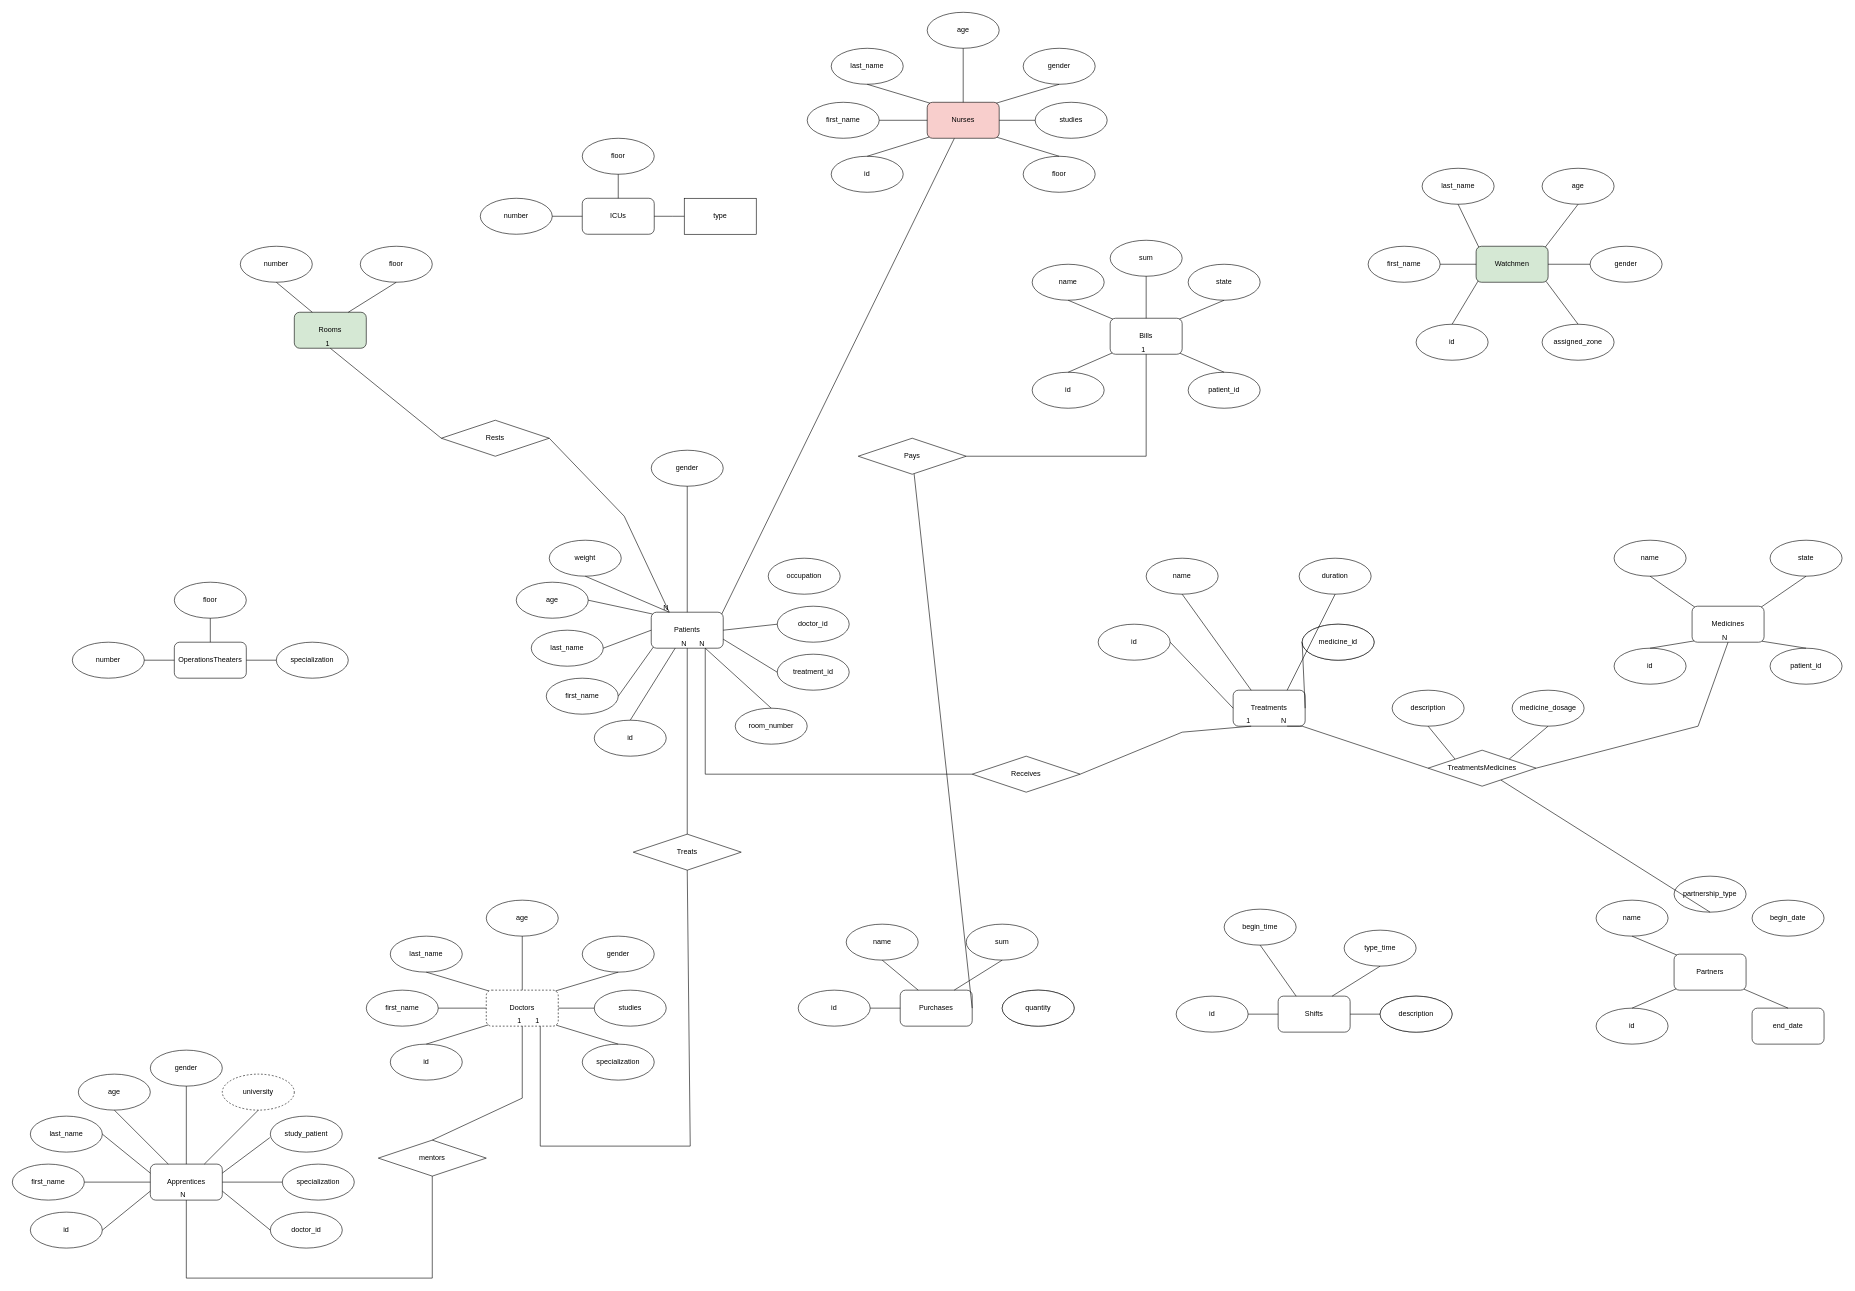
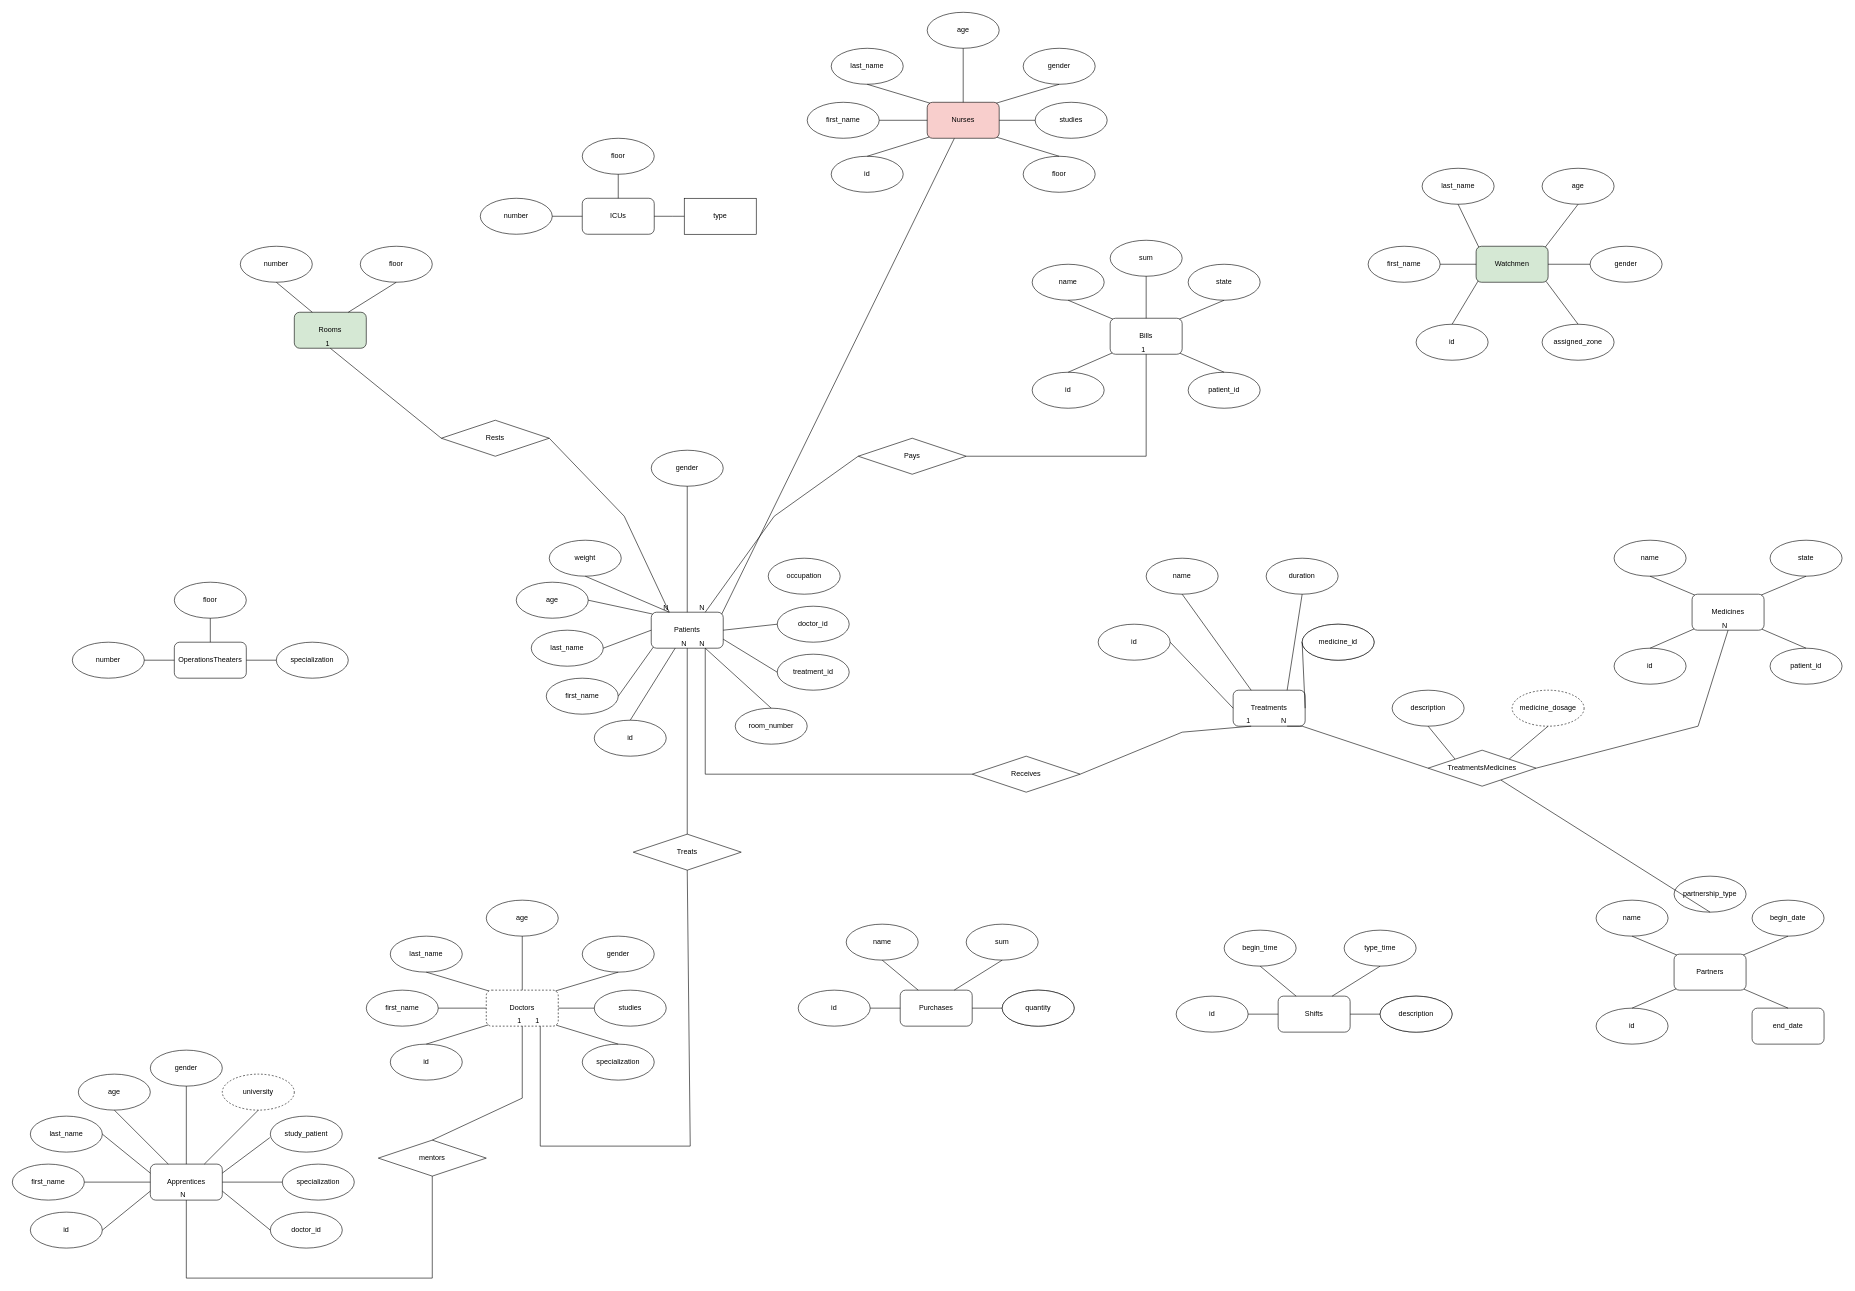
none -> (809, 492)
(1335, 576) -> (1302, 576)
(1728, 624) -> (1728, 612)
(1548, 708) -> (1548, 708)
(943, 741) -> (987, 1008)
(1260, 927) -> (1260, 948)
none -> (1766, 946)
